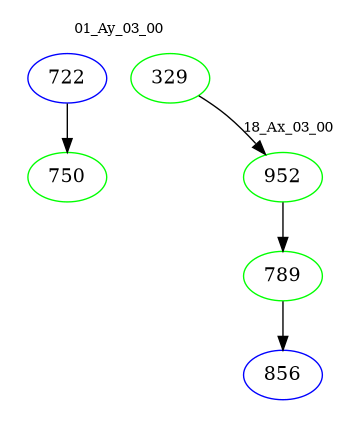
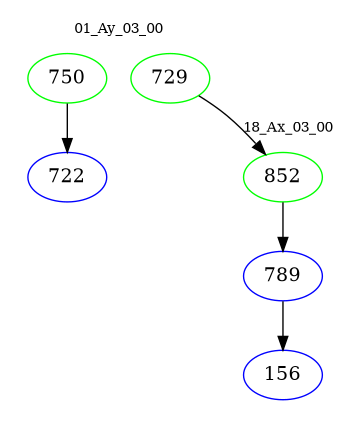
(170, 78) -> (170, 78)
(67, 121) -> (67, 121)
(283, 177) -> (283, 177)
(283, 276) -> (283, 276)
(283, 375) -> (283, 375)
